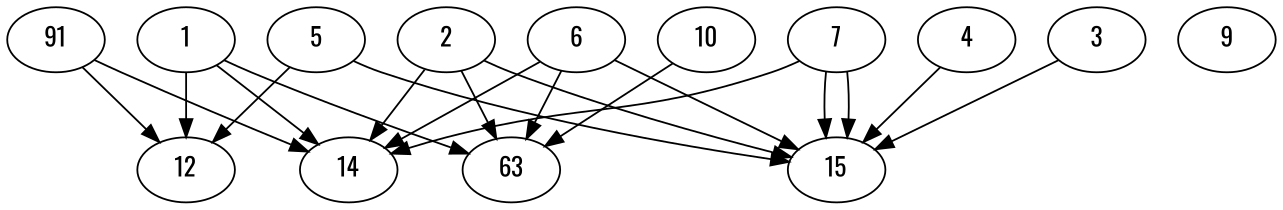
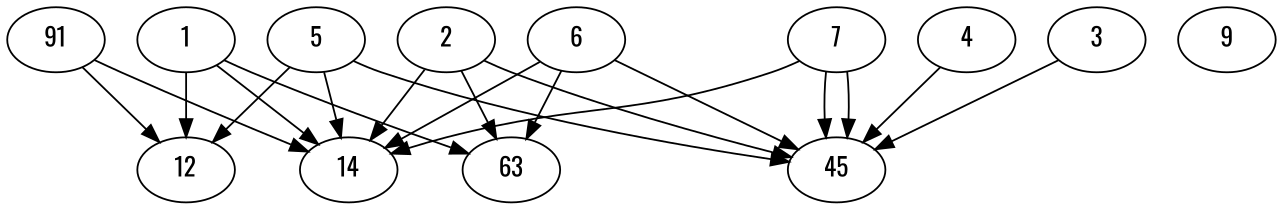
(707, 40) -> none
none -> (329, 91)
(837, 170) -> (837, 170)
